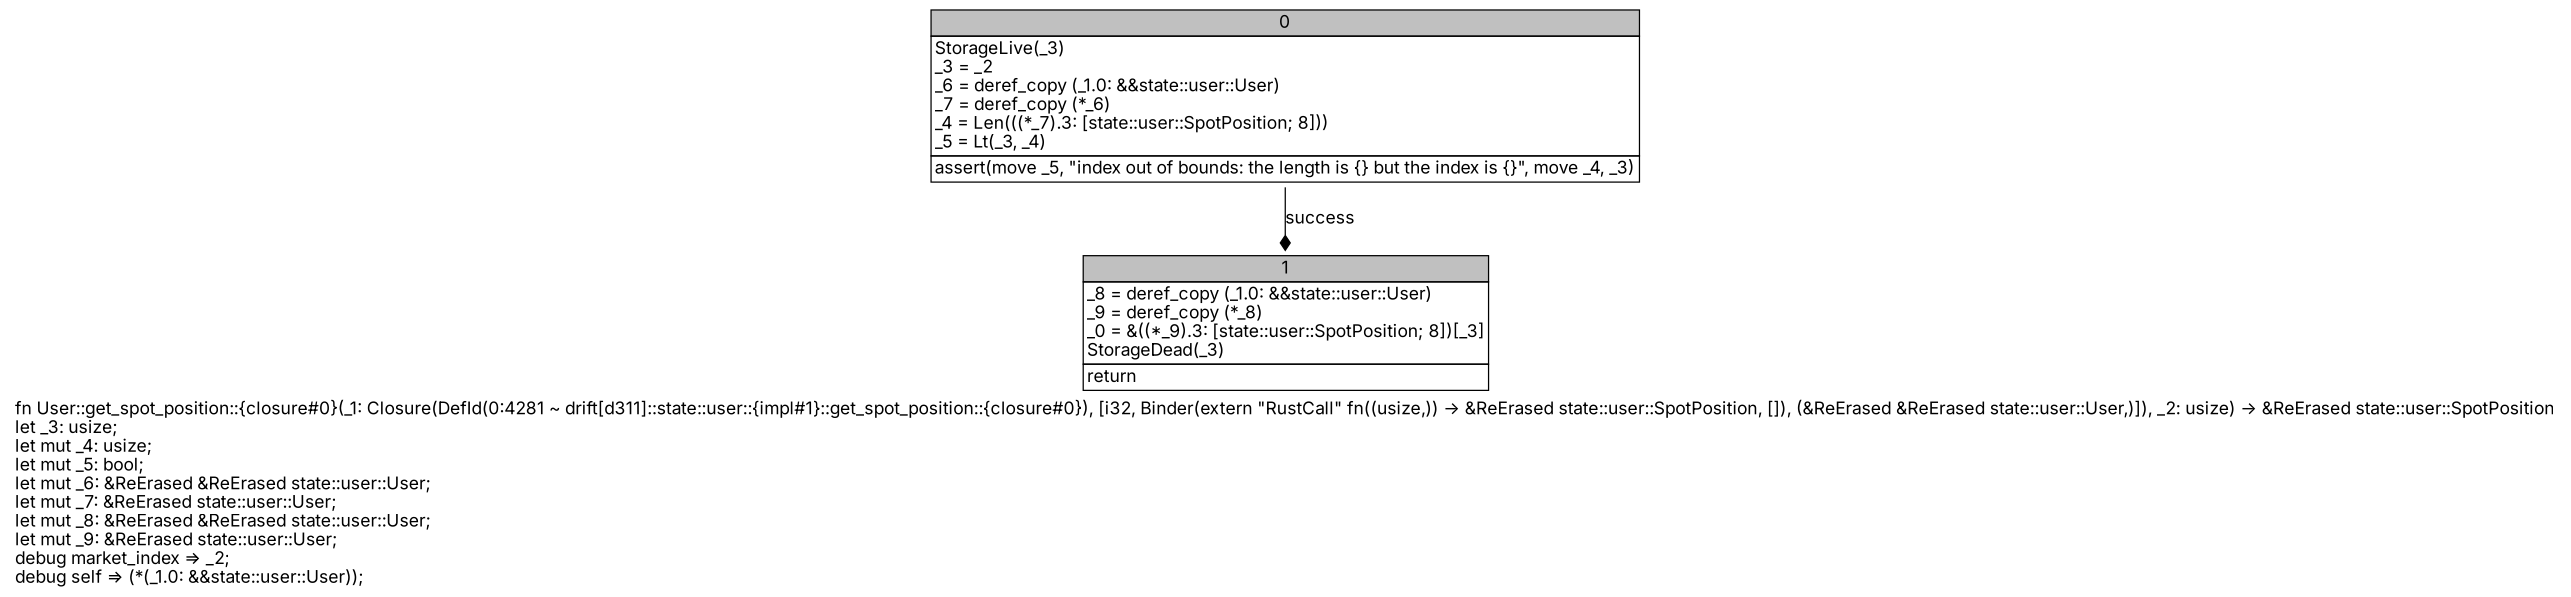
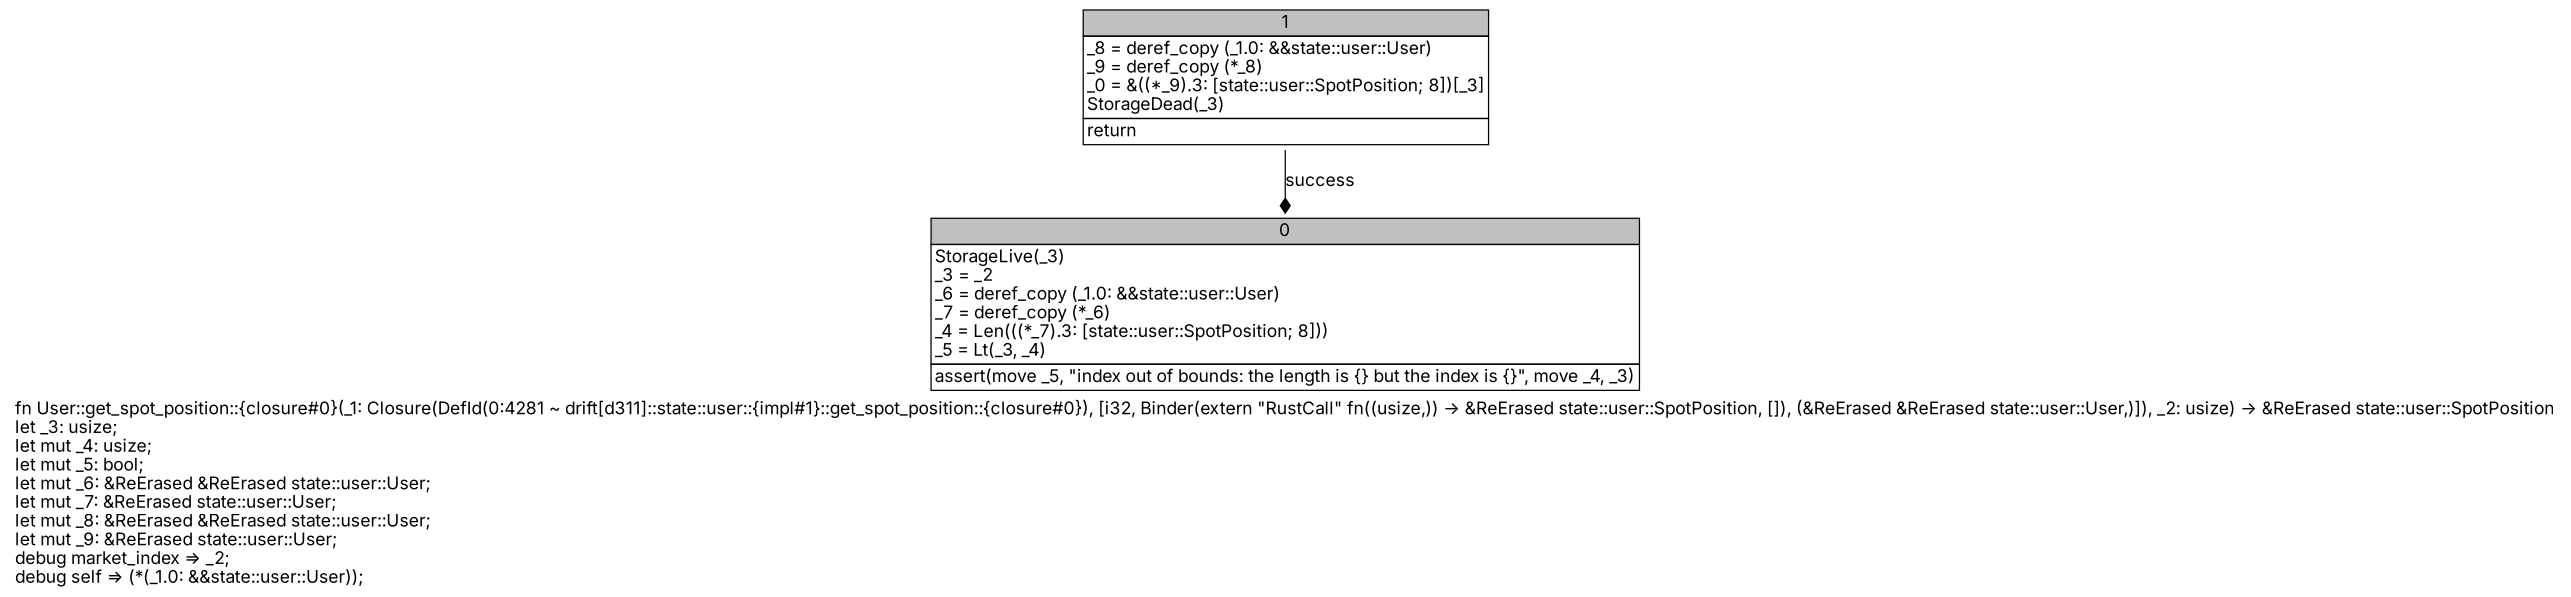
(1285, 211) -> (1285, 174)
